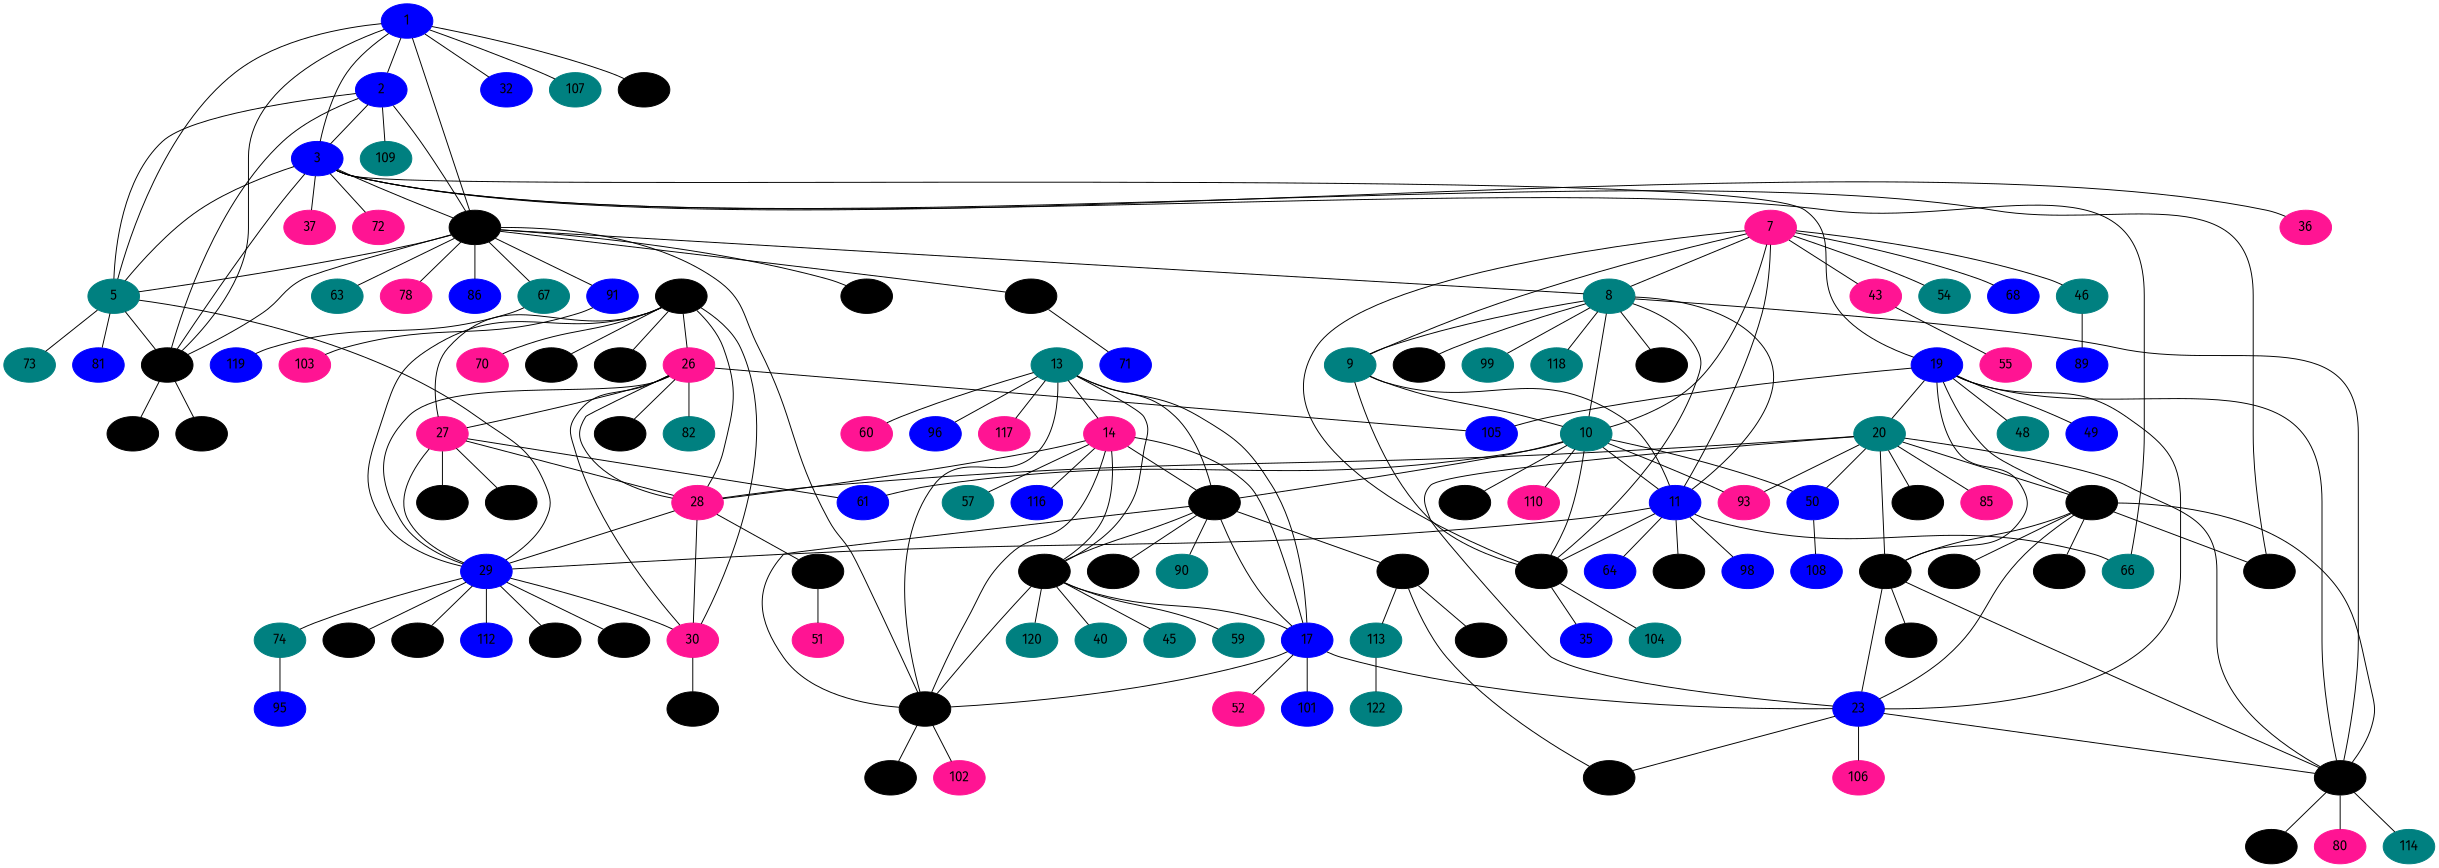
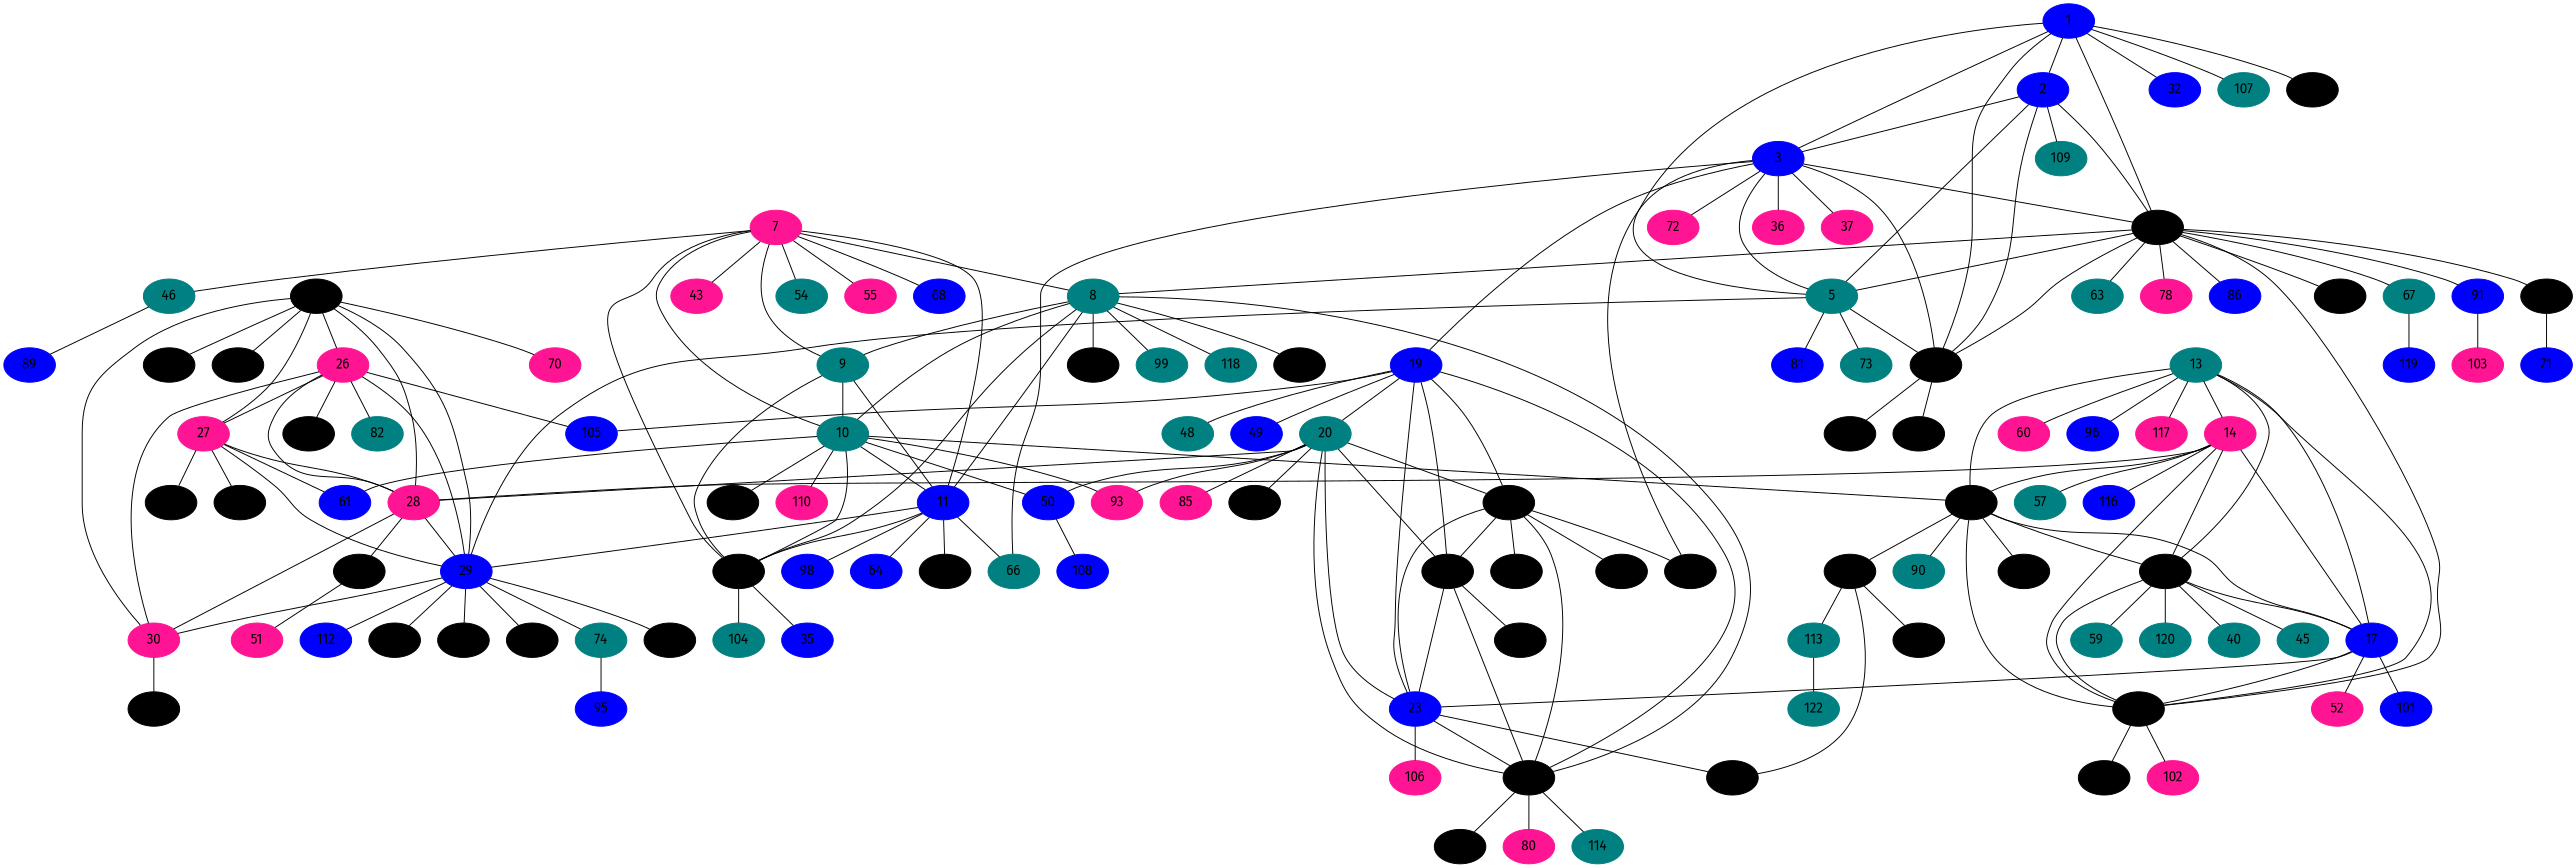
(1941, 331) -> (823, 262)
